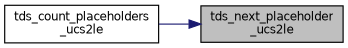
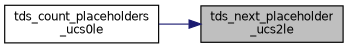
(82, 24) -> (82, 24)
